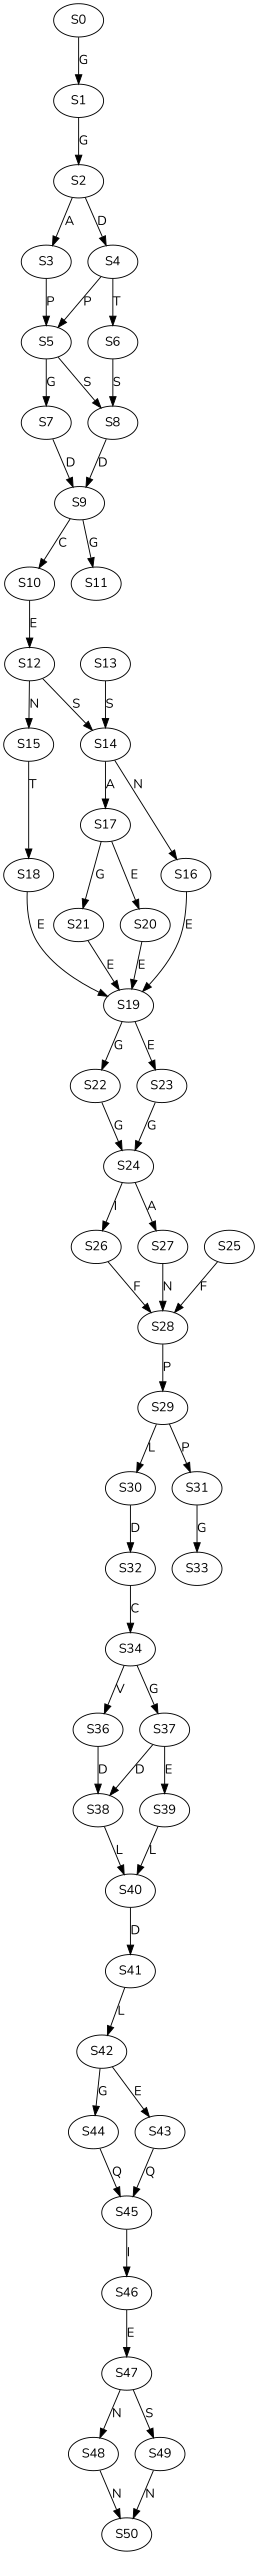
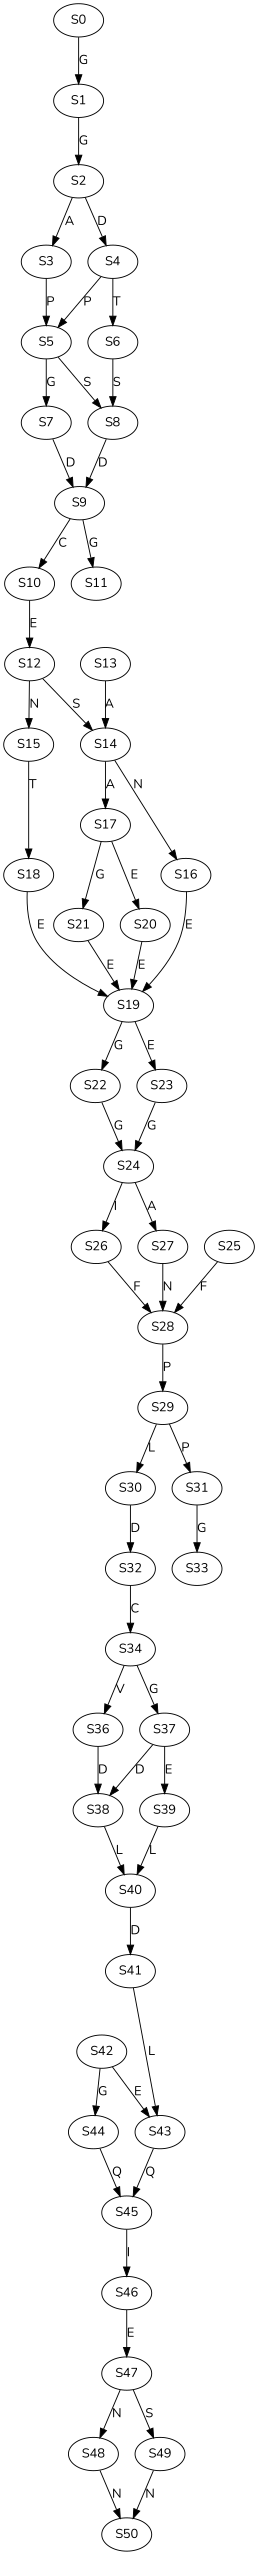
(110, 704) -> (110, 704)
(118, 2007) -> (144, 2047)
